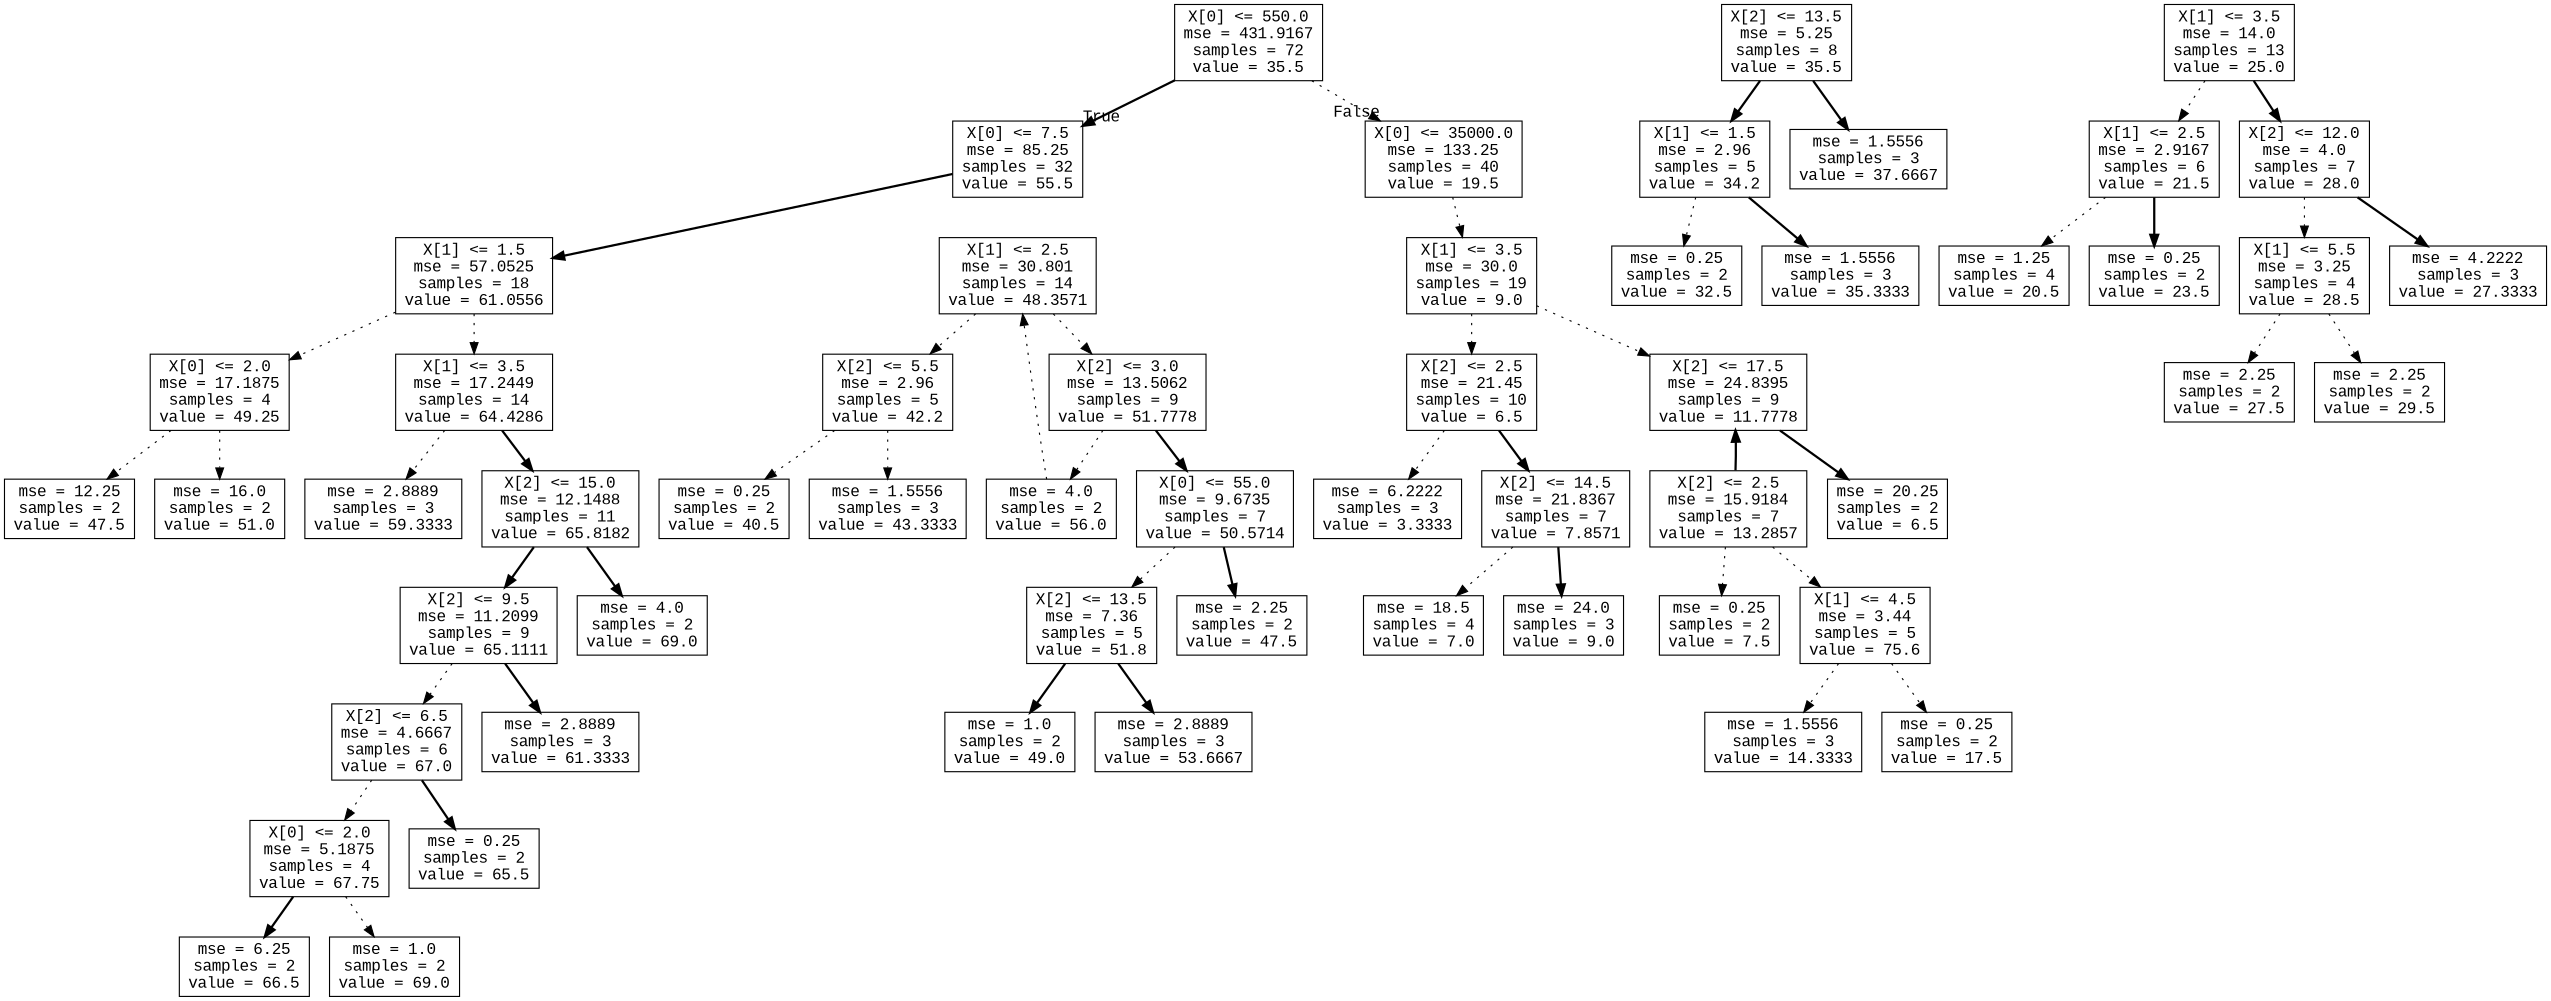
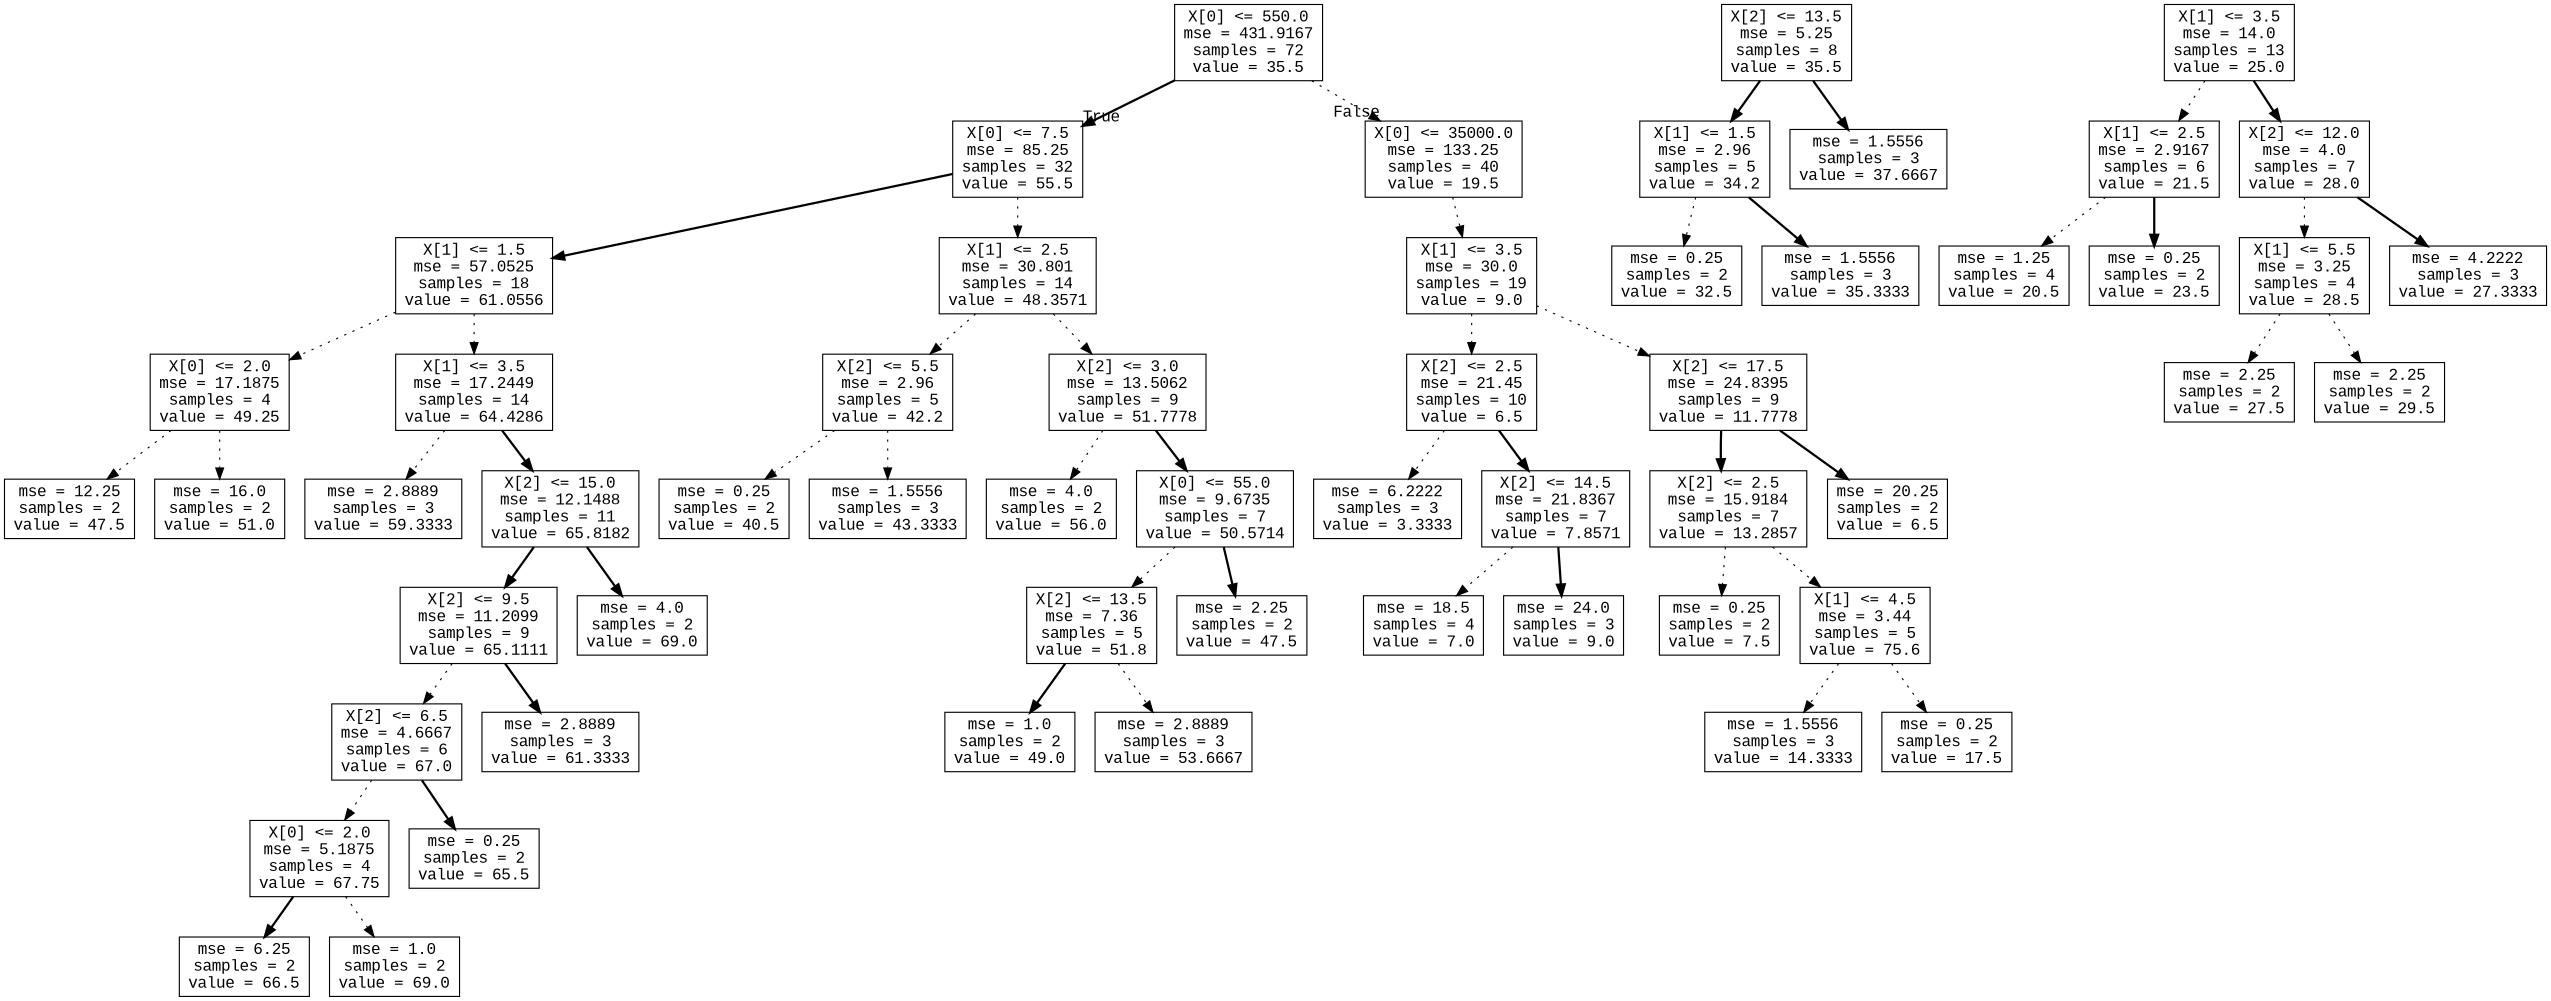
(1035, 402) -> (1018, 212)
(1736, 456) -> (1721, 445)
(1132, 683) -> (1132, 683)
